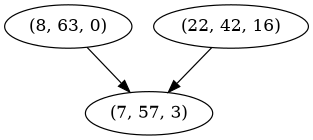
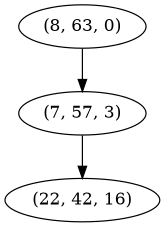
(194, 66) -> (82, 151)
